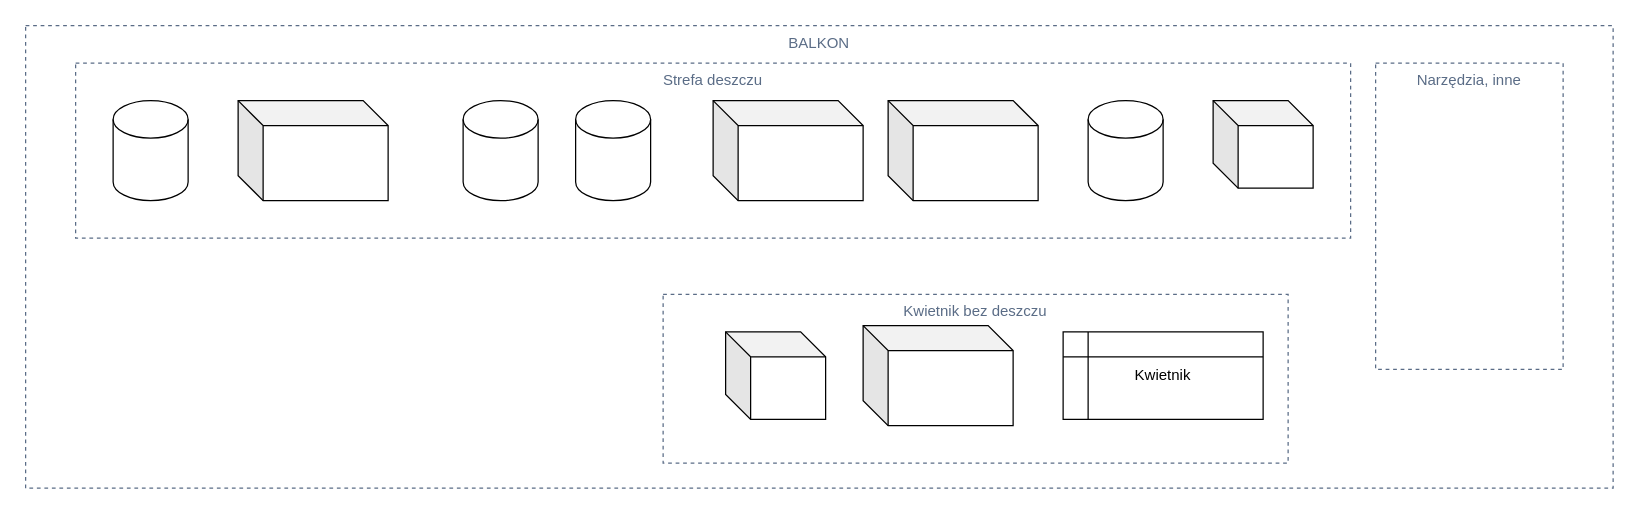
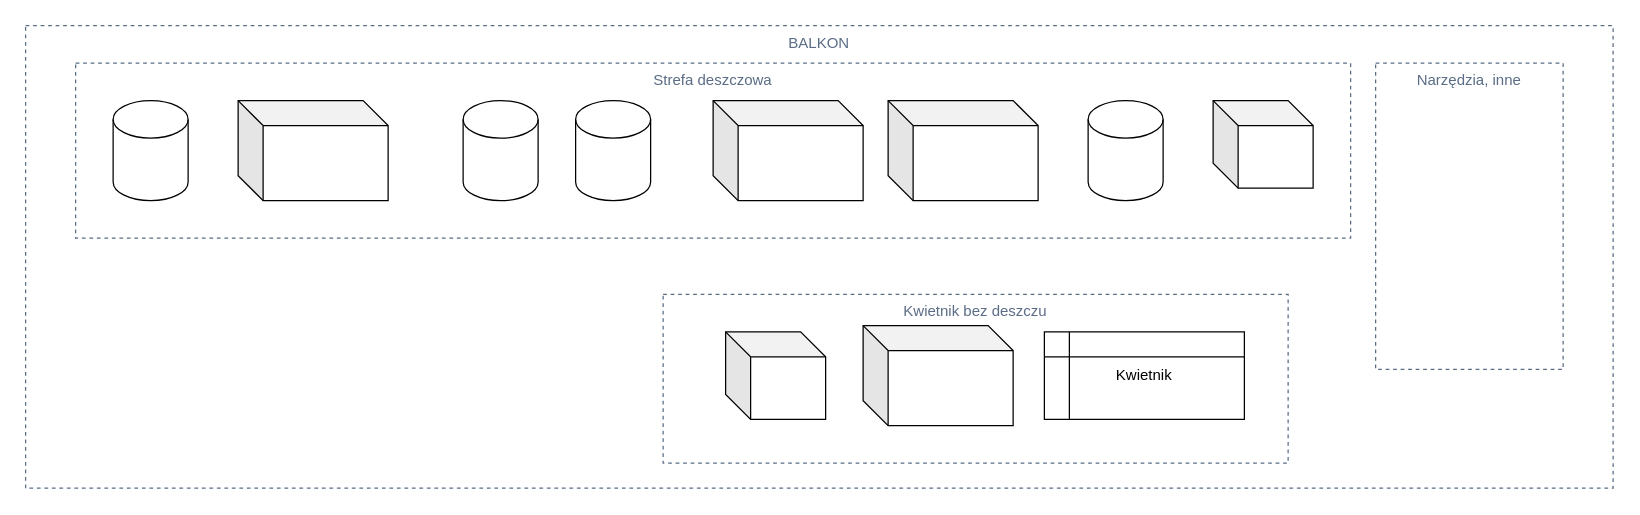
(713, 80) -> (713, 80)
(1163, 376) -> (1144, 376)
